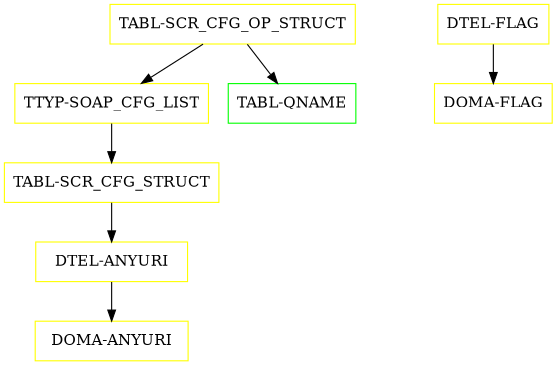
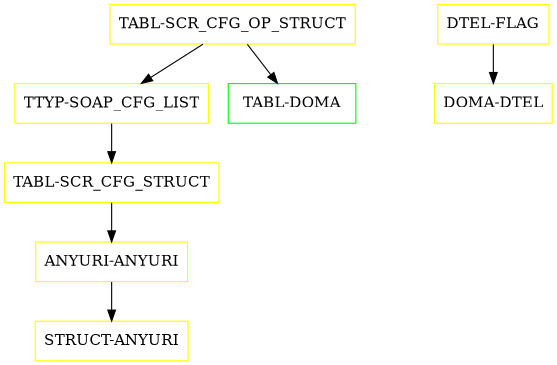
(292, 103) -> (292, 103)
(493, 103) -> (493, 103)
(112, 262) -> (112, 262)
(112, 341) -> (112, 341)
